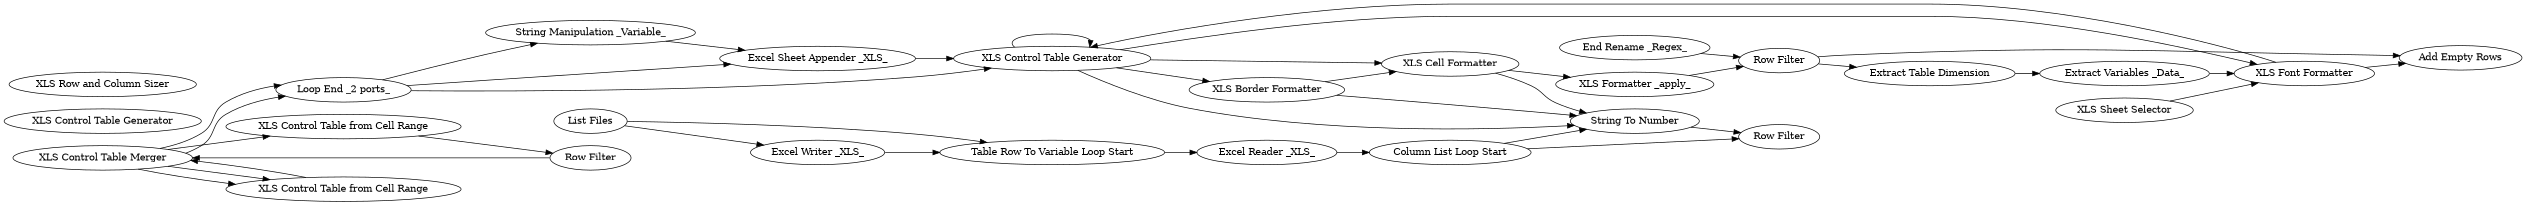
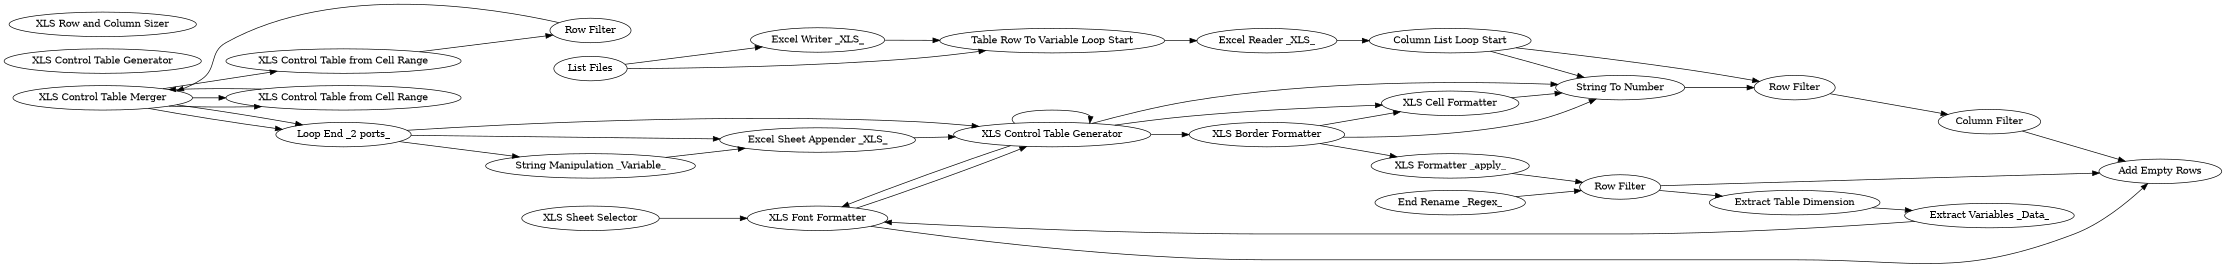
(1536, 73) -> (1355, 150)
none -> (1989, 122)
